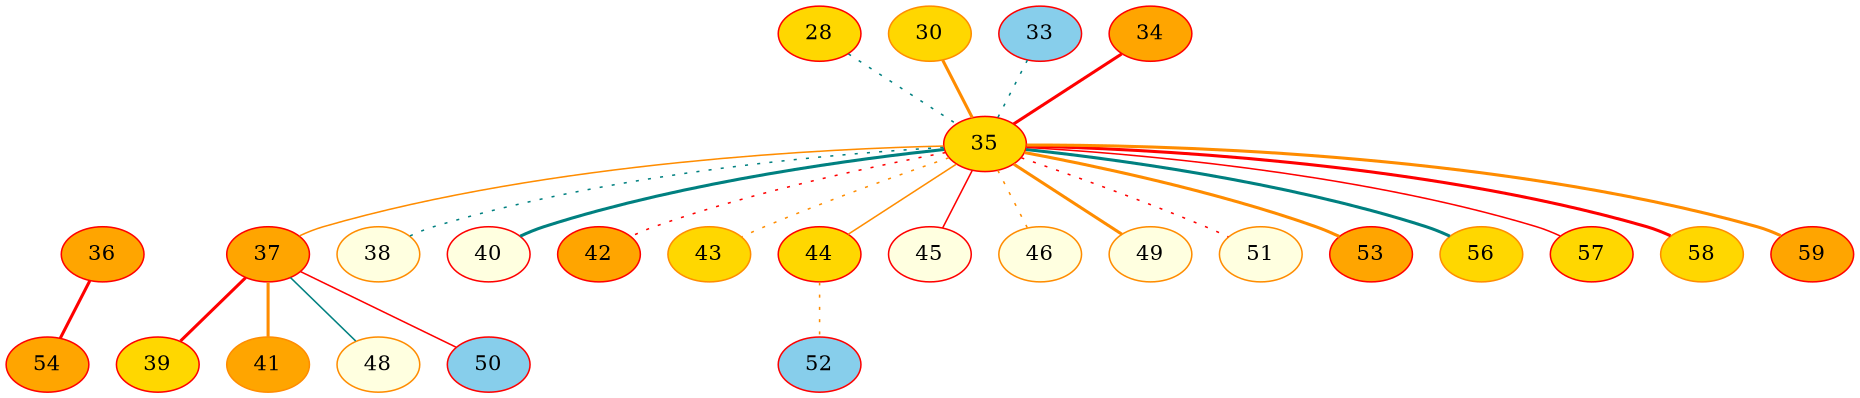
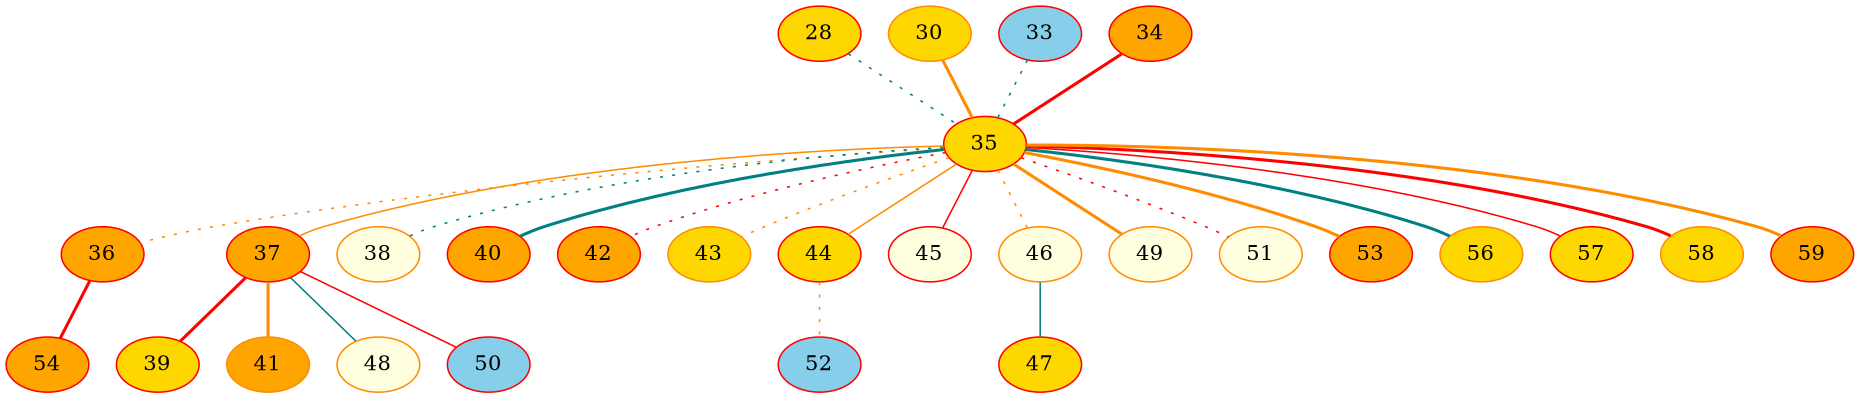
none -> (380, 202)
(489, 254) -> (489, 254)
none -> (1040, 365)
